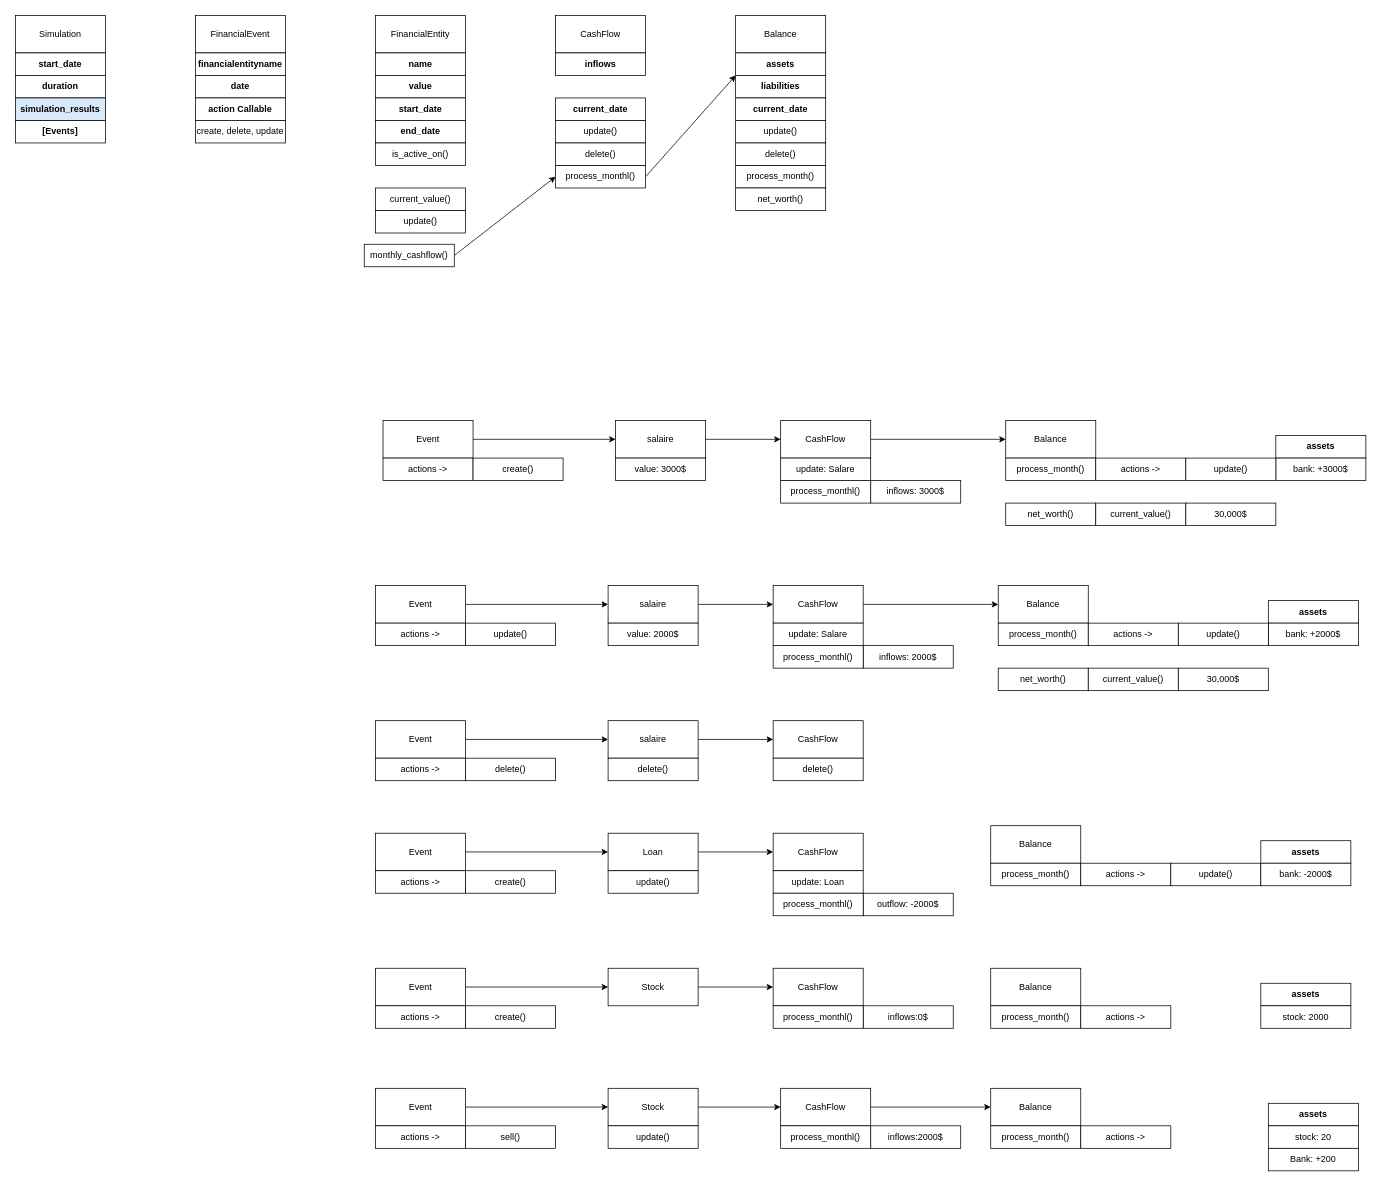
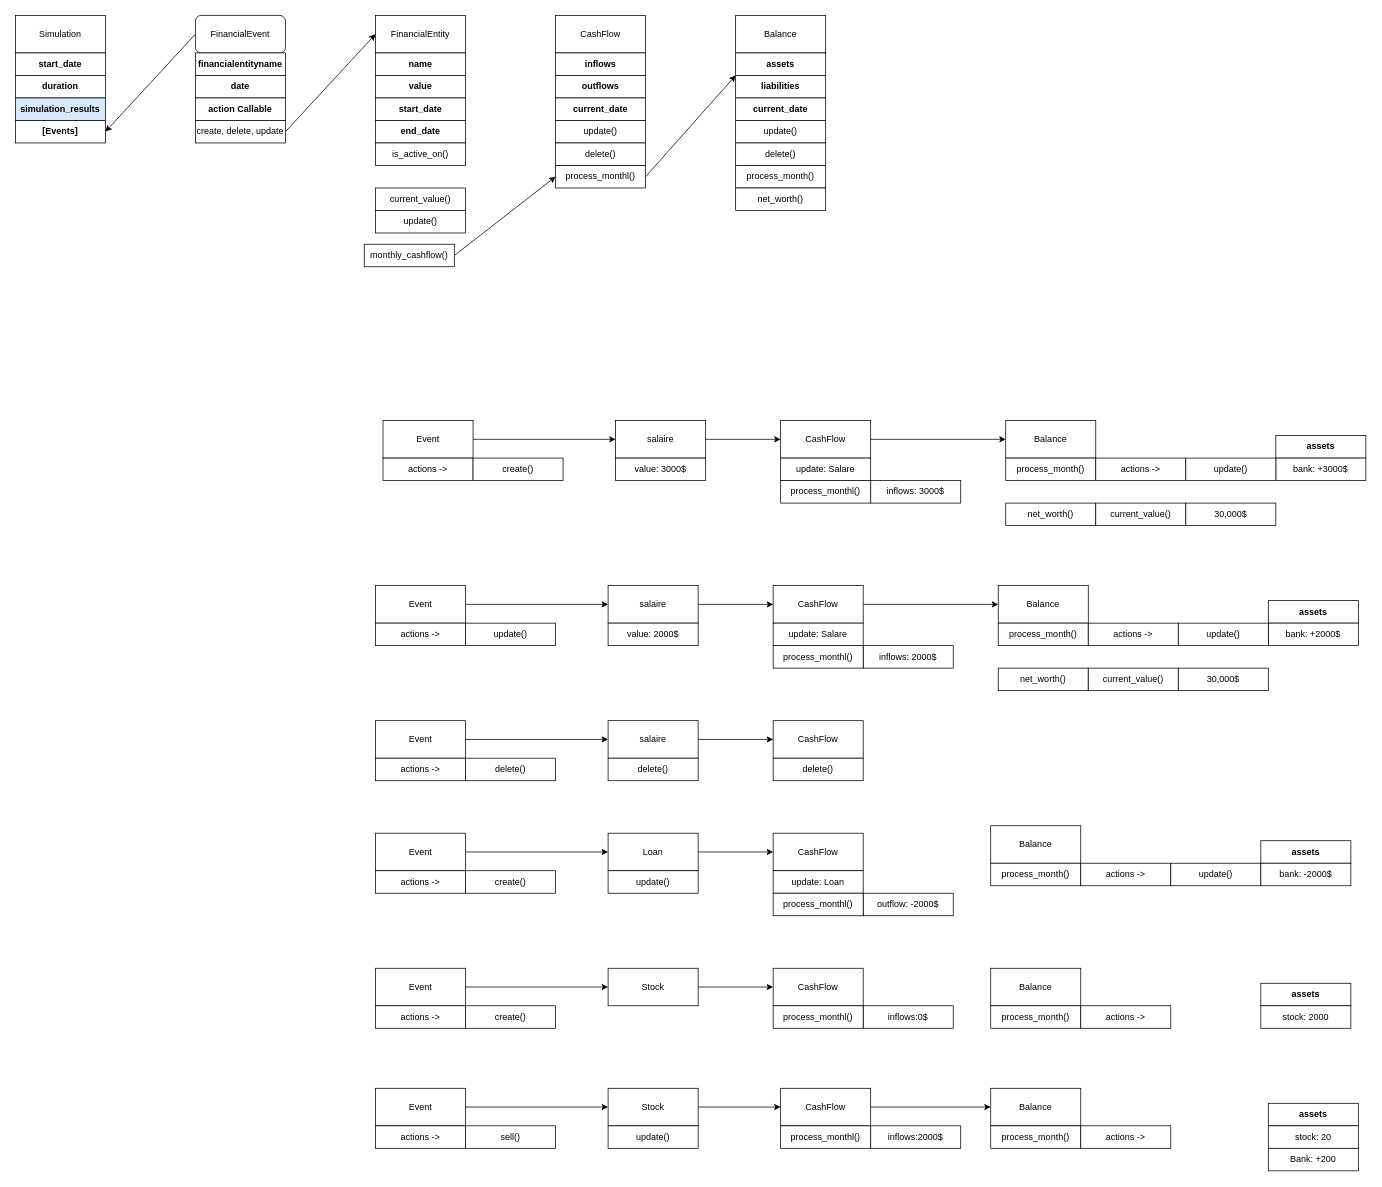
(240, 34) -> (240, 34)
none -> (152, 81)
none -> (328, 85)
none -> (600, 87)
